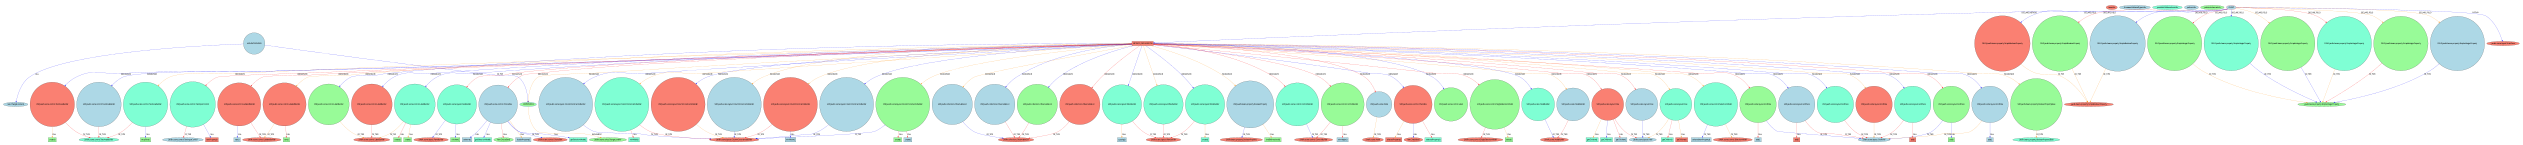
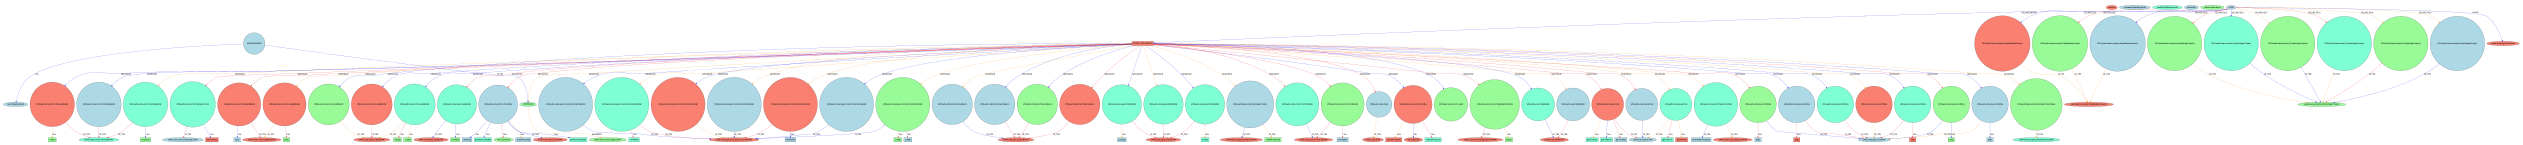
(1272, 134) -> (1272, 134)
